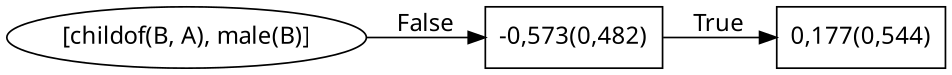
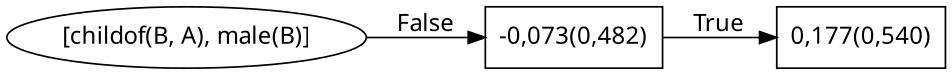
(574, 37) -> (574, 37)
(861, 37) -> (861, 37)
